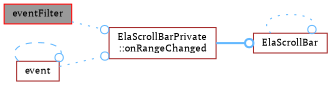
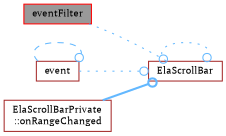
(86, 25) -> (125, 39)
(80, 62) -> (109, 71)
